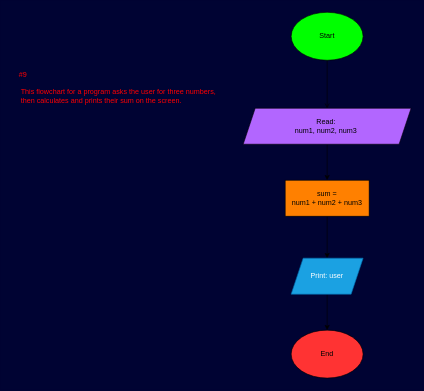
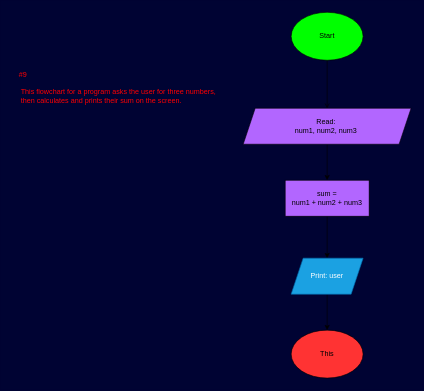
(327, 198) -> (327, 198)
(327, 354) -> (327, 354)
